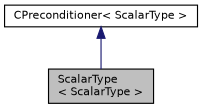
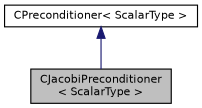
(101, 86) -> (101, 86)
